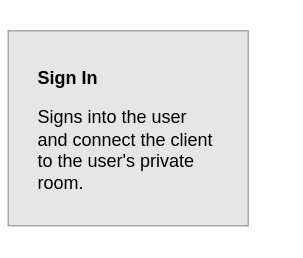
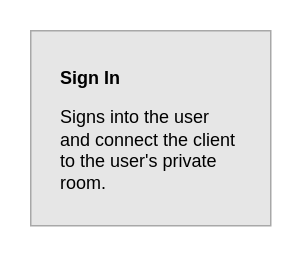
(128, 128) -> (151, 128)
